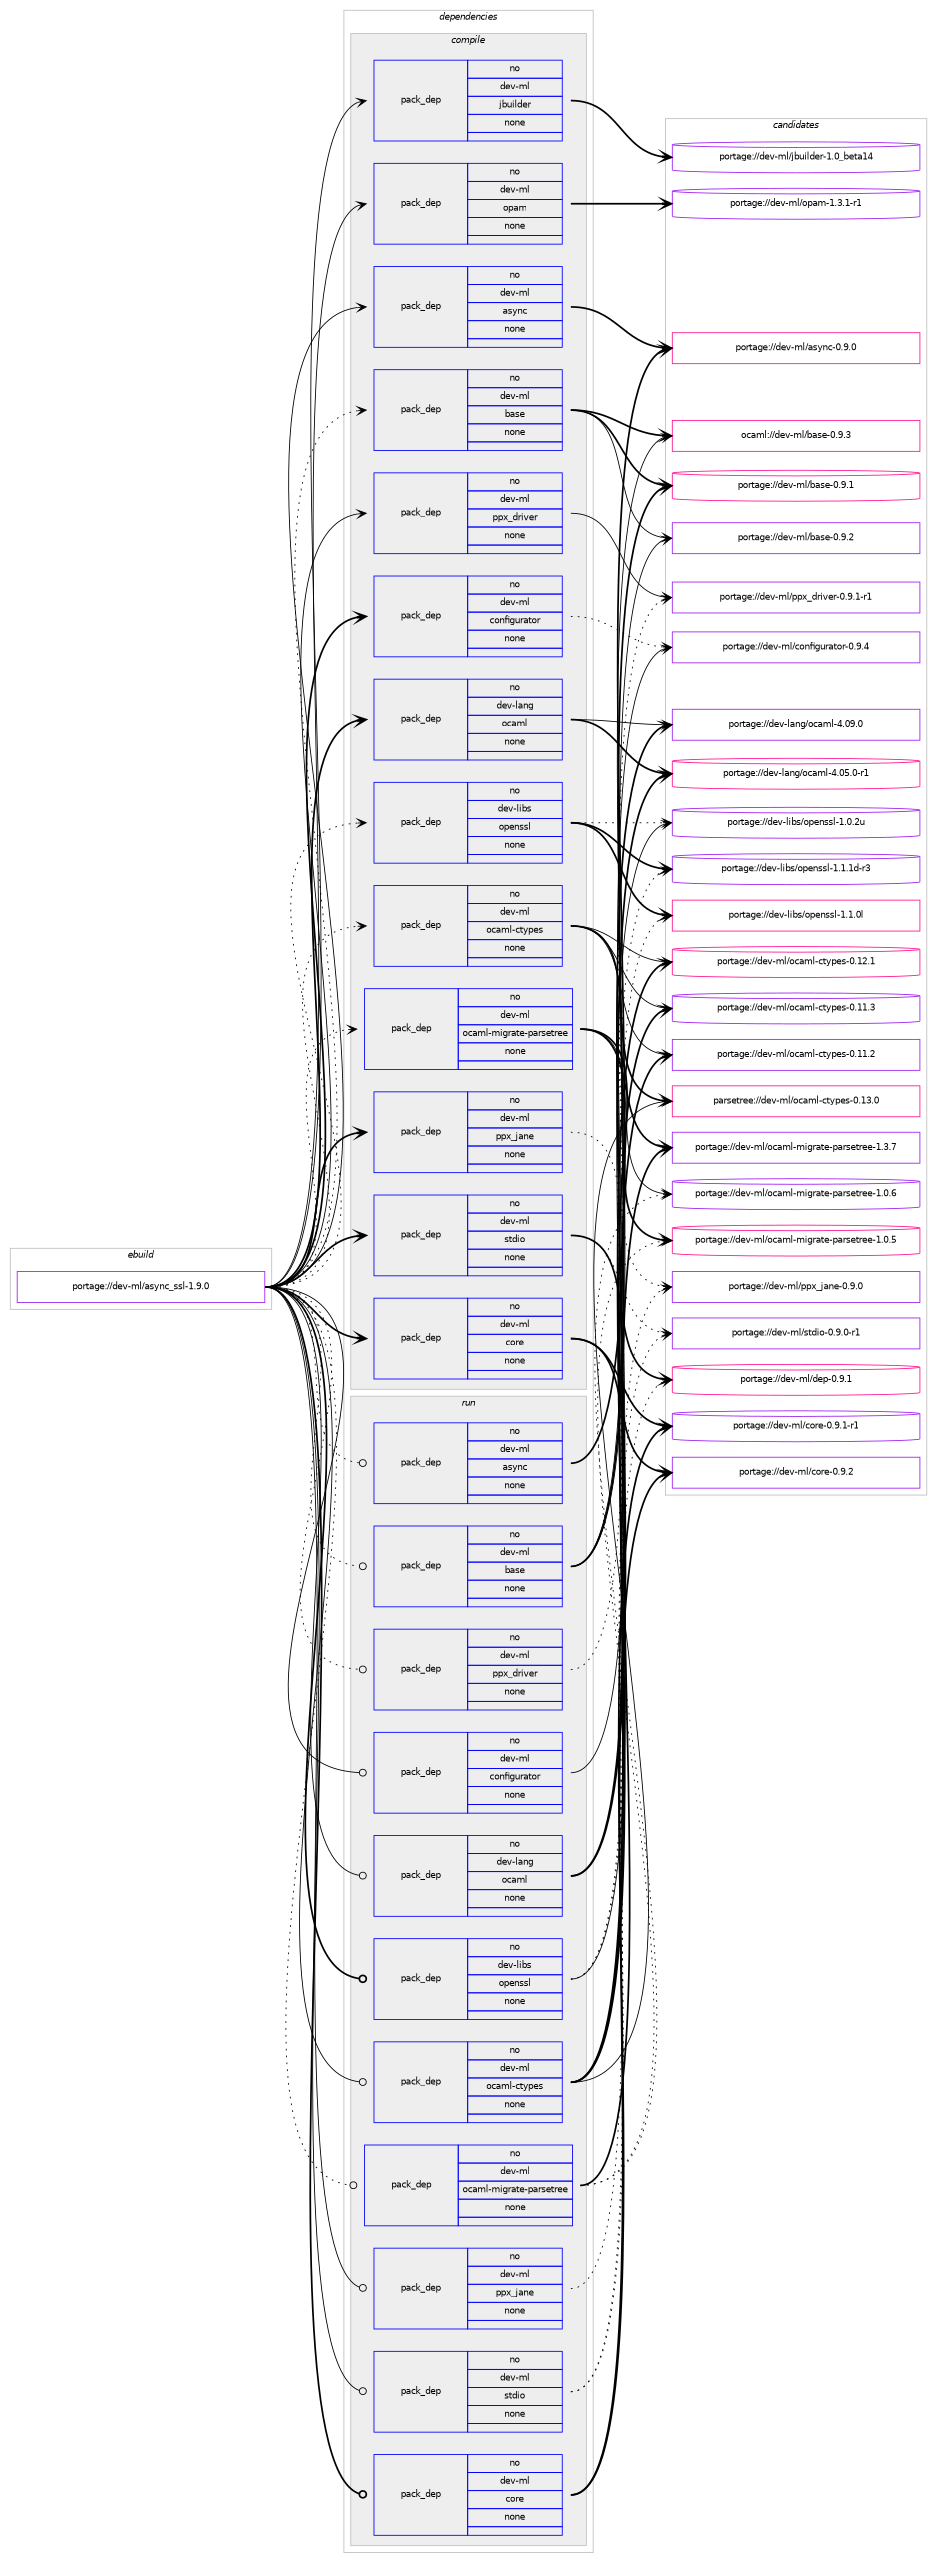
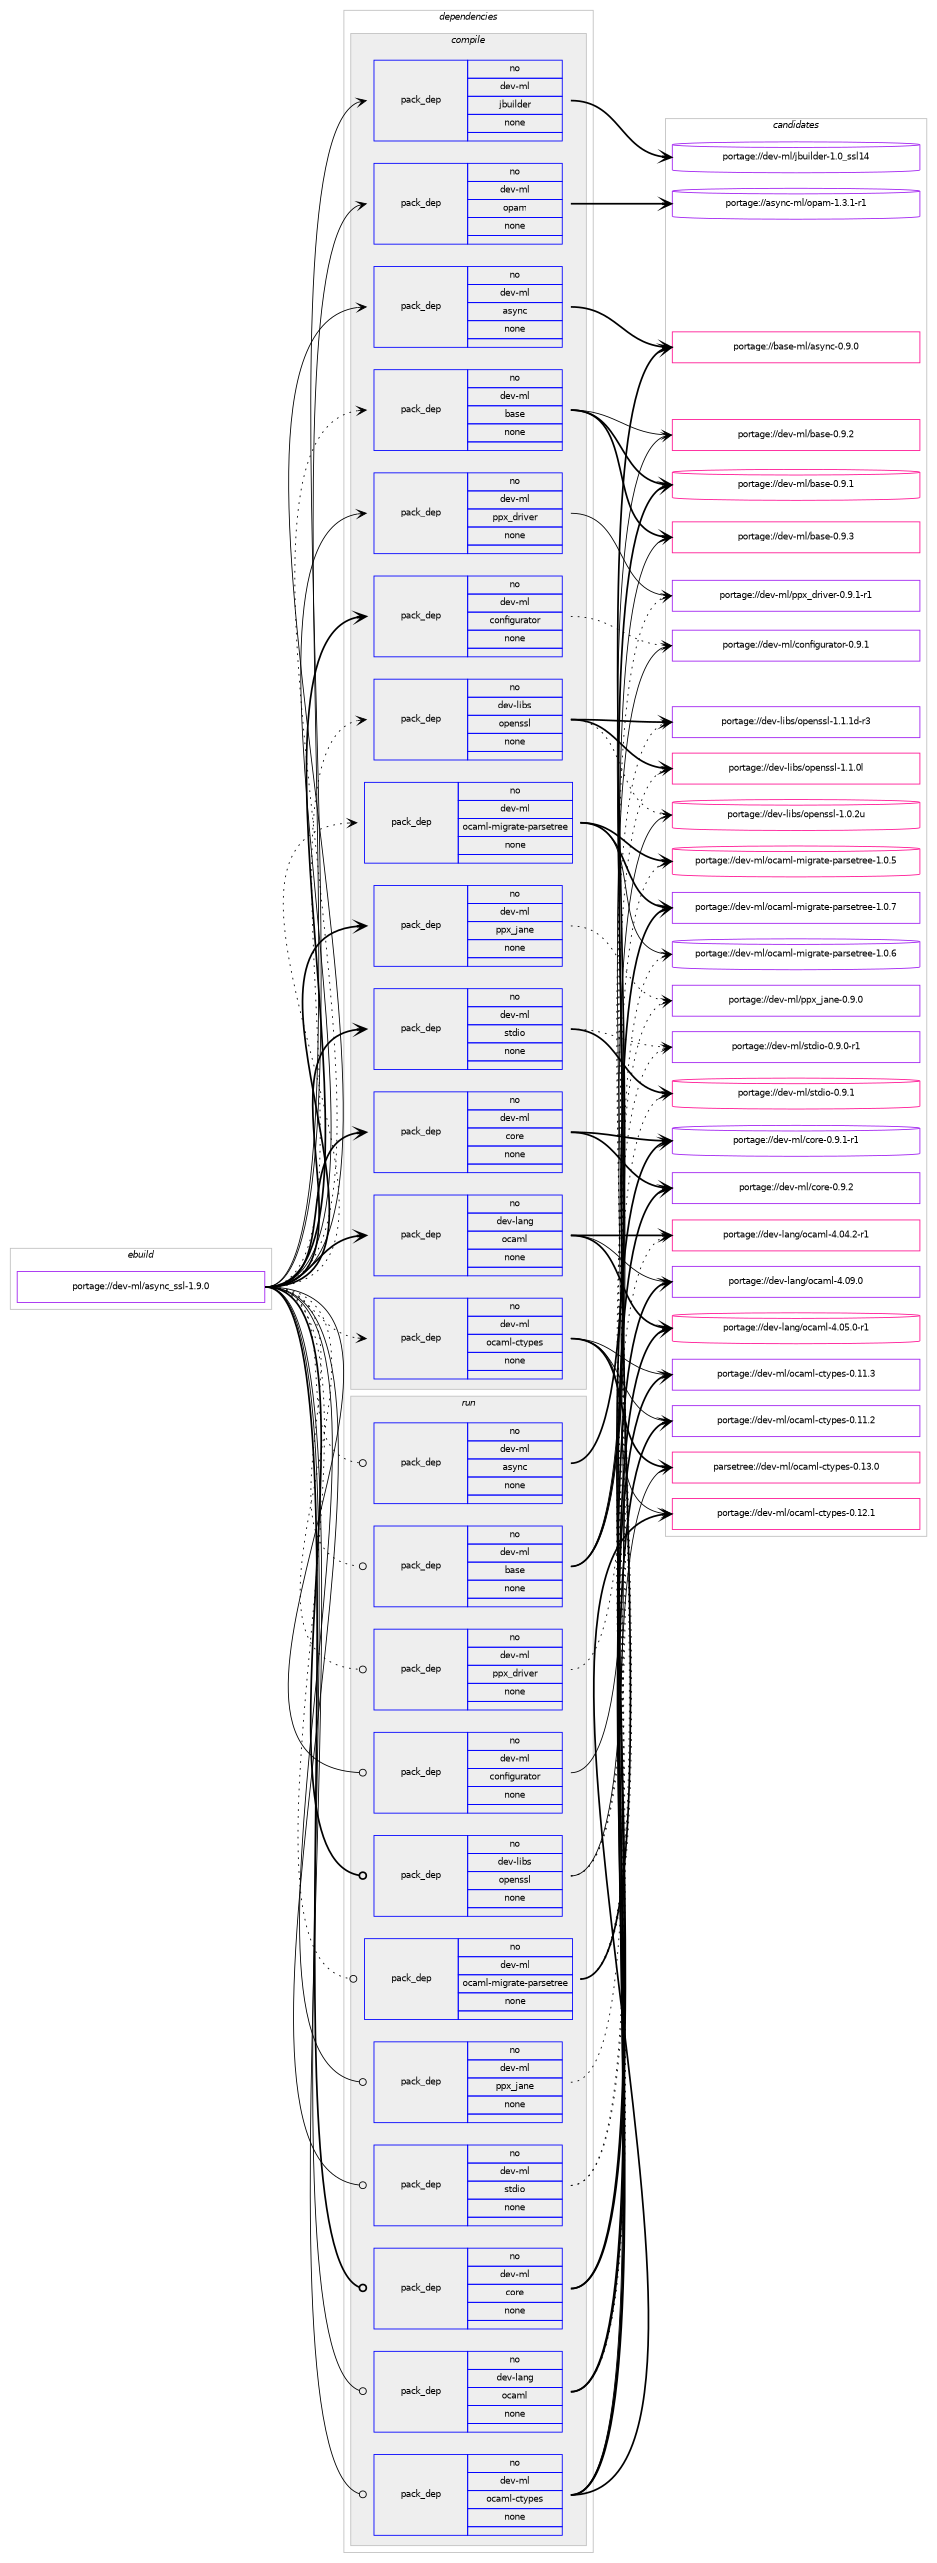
(796, 157) -> (796, 157)
(796, 204) -> (796, 204)
(796, 348) -> (796, 347)
(796, 436) -> (796, 537)
(796, 538) -> (796, 435)
(796, 647) -> (796, 646)
(796, 823) -> (796, 815)
(796, 869) -> (796, 722)
(796, 962) -> (796, 1514)
(796, 1008) -> (796, 1375)
(796, 1148) -> (796, 908)
none -> (796, 1235)
(796, 1380) -> (796, 1094)
